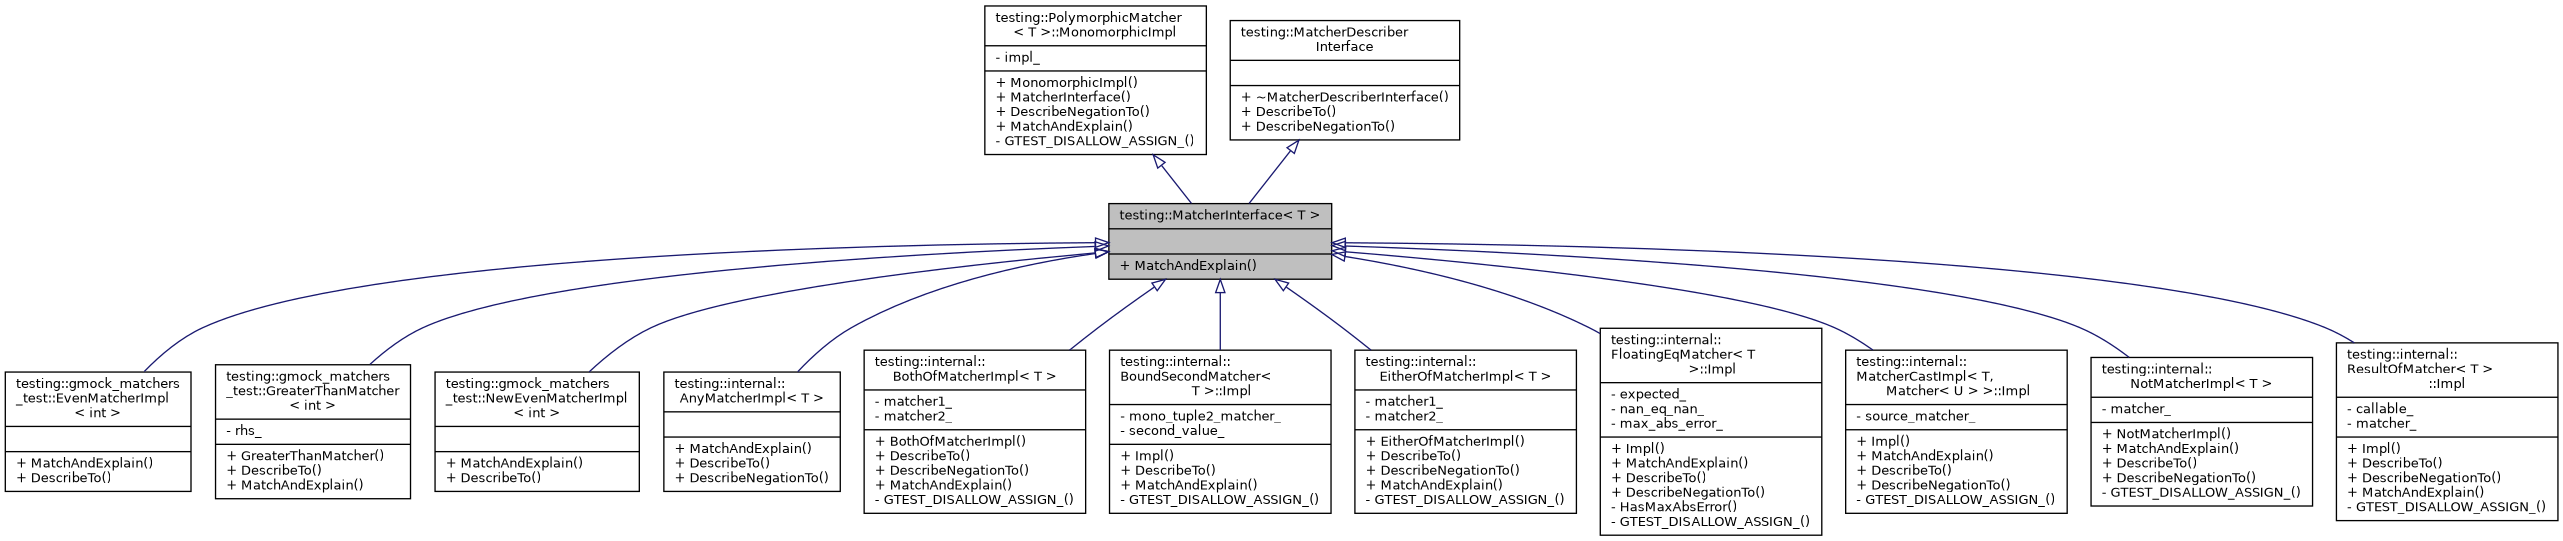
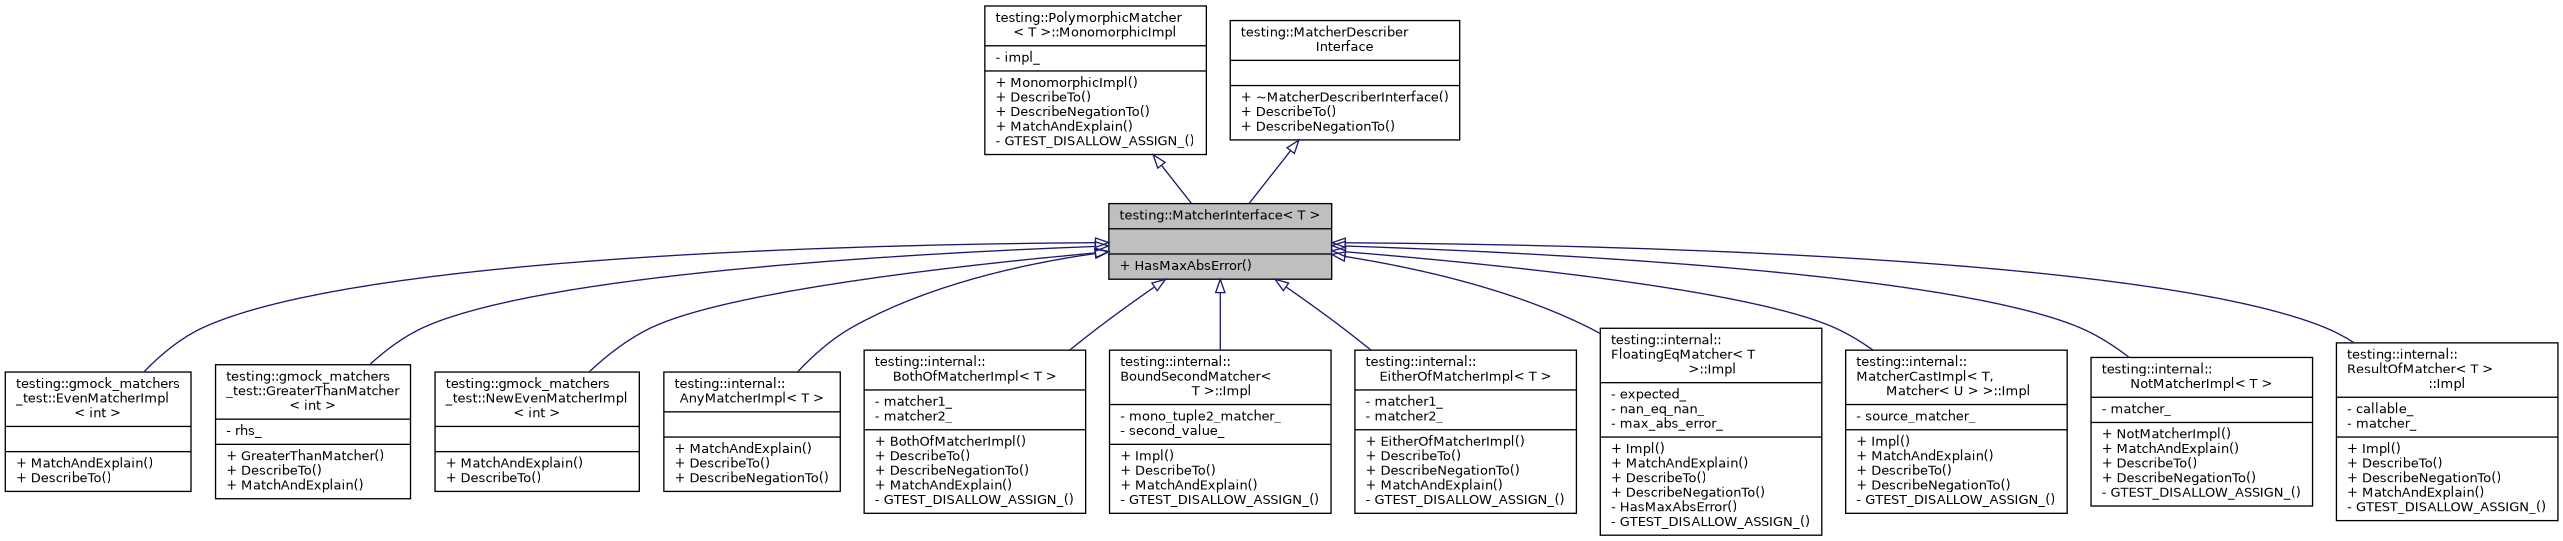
(1064, 97) -> (1044, 97)
(1188, 266) -> (1186, 266)
